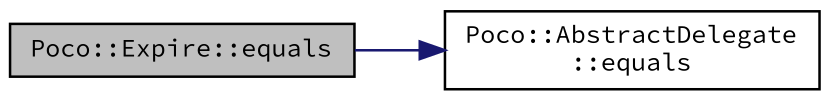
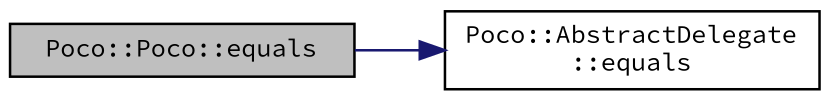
(182, 50) -> (182, 50)
